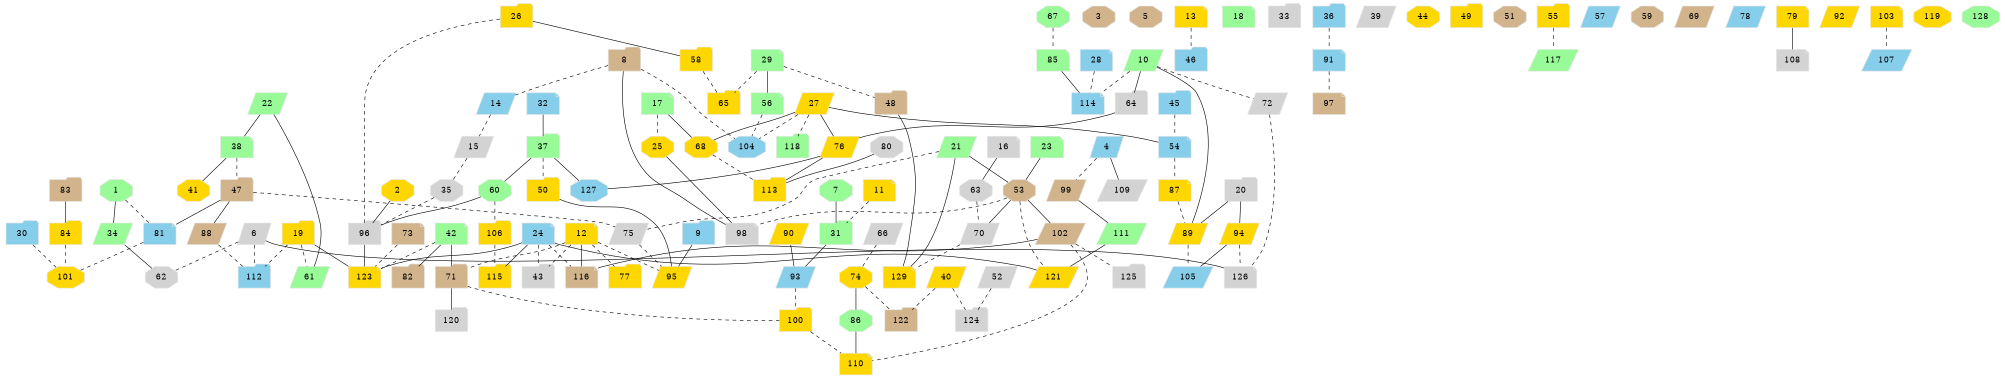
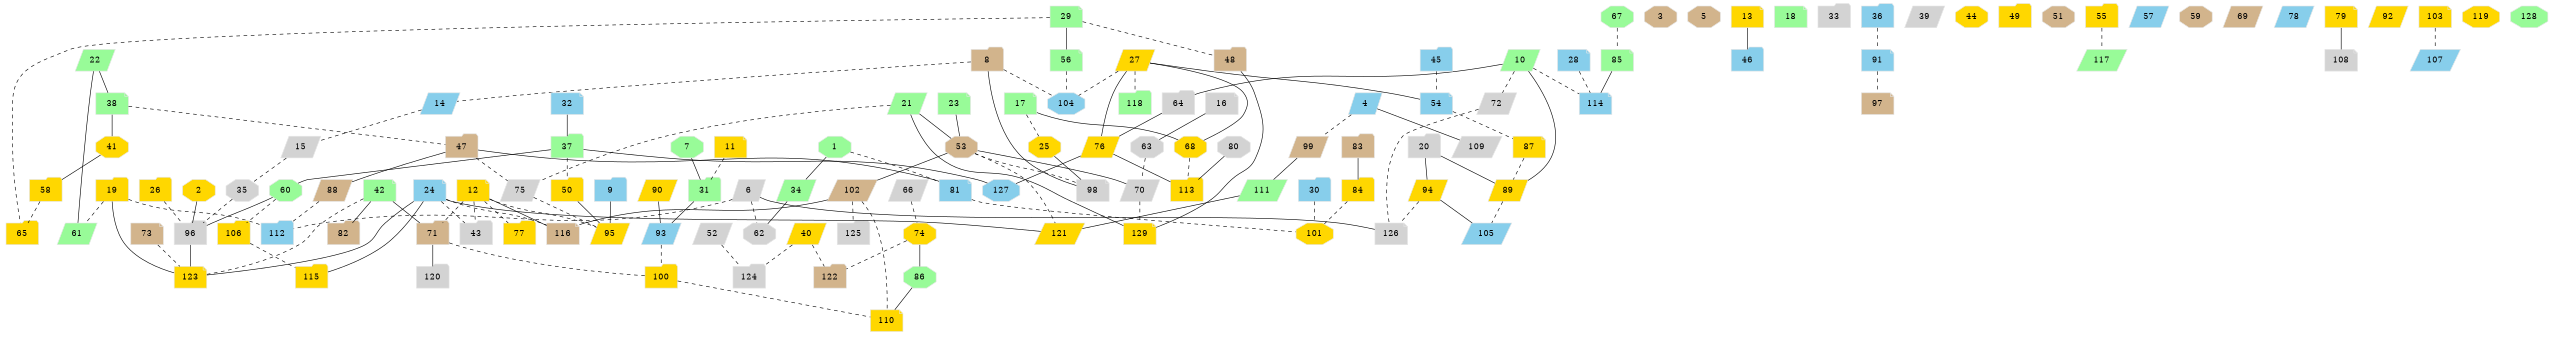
(606, 39) -> (78, 169)
(1191, 39) -> (1747, 39)
